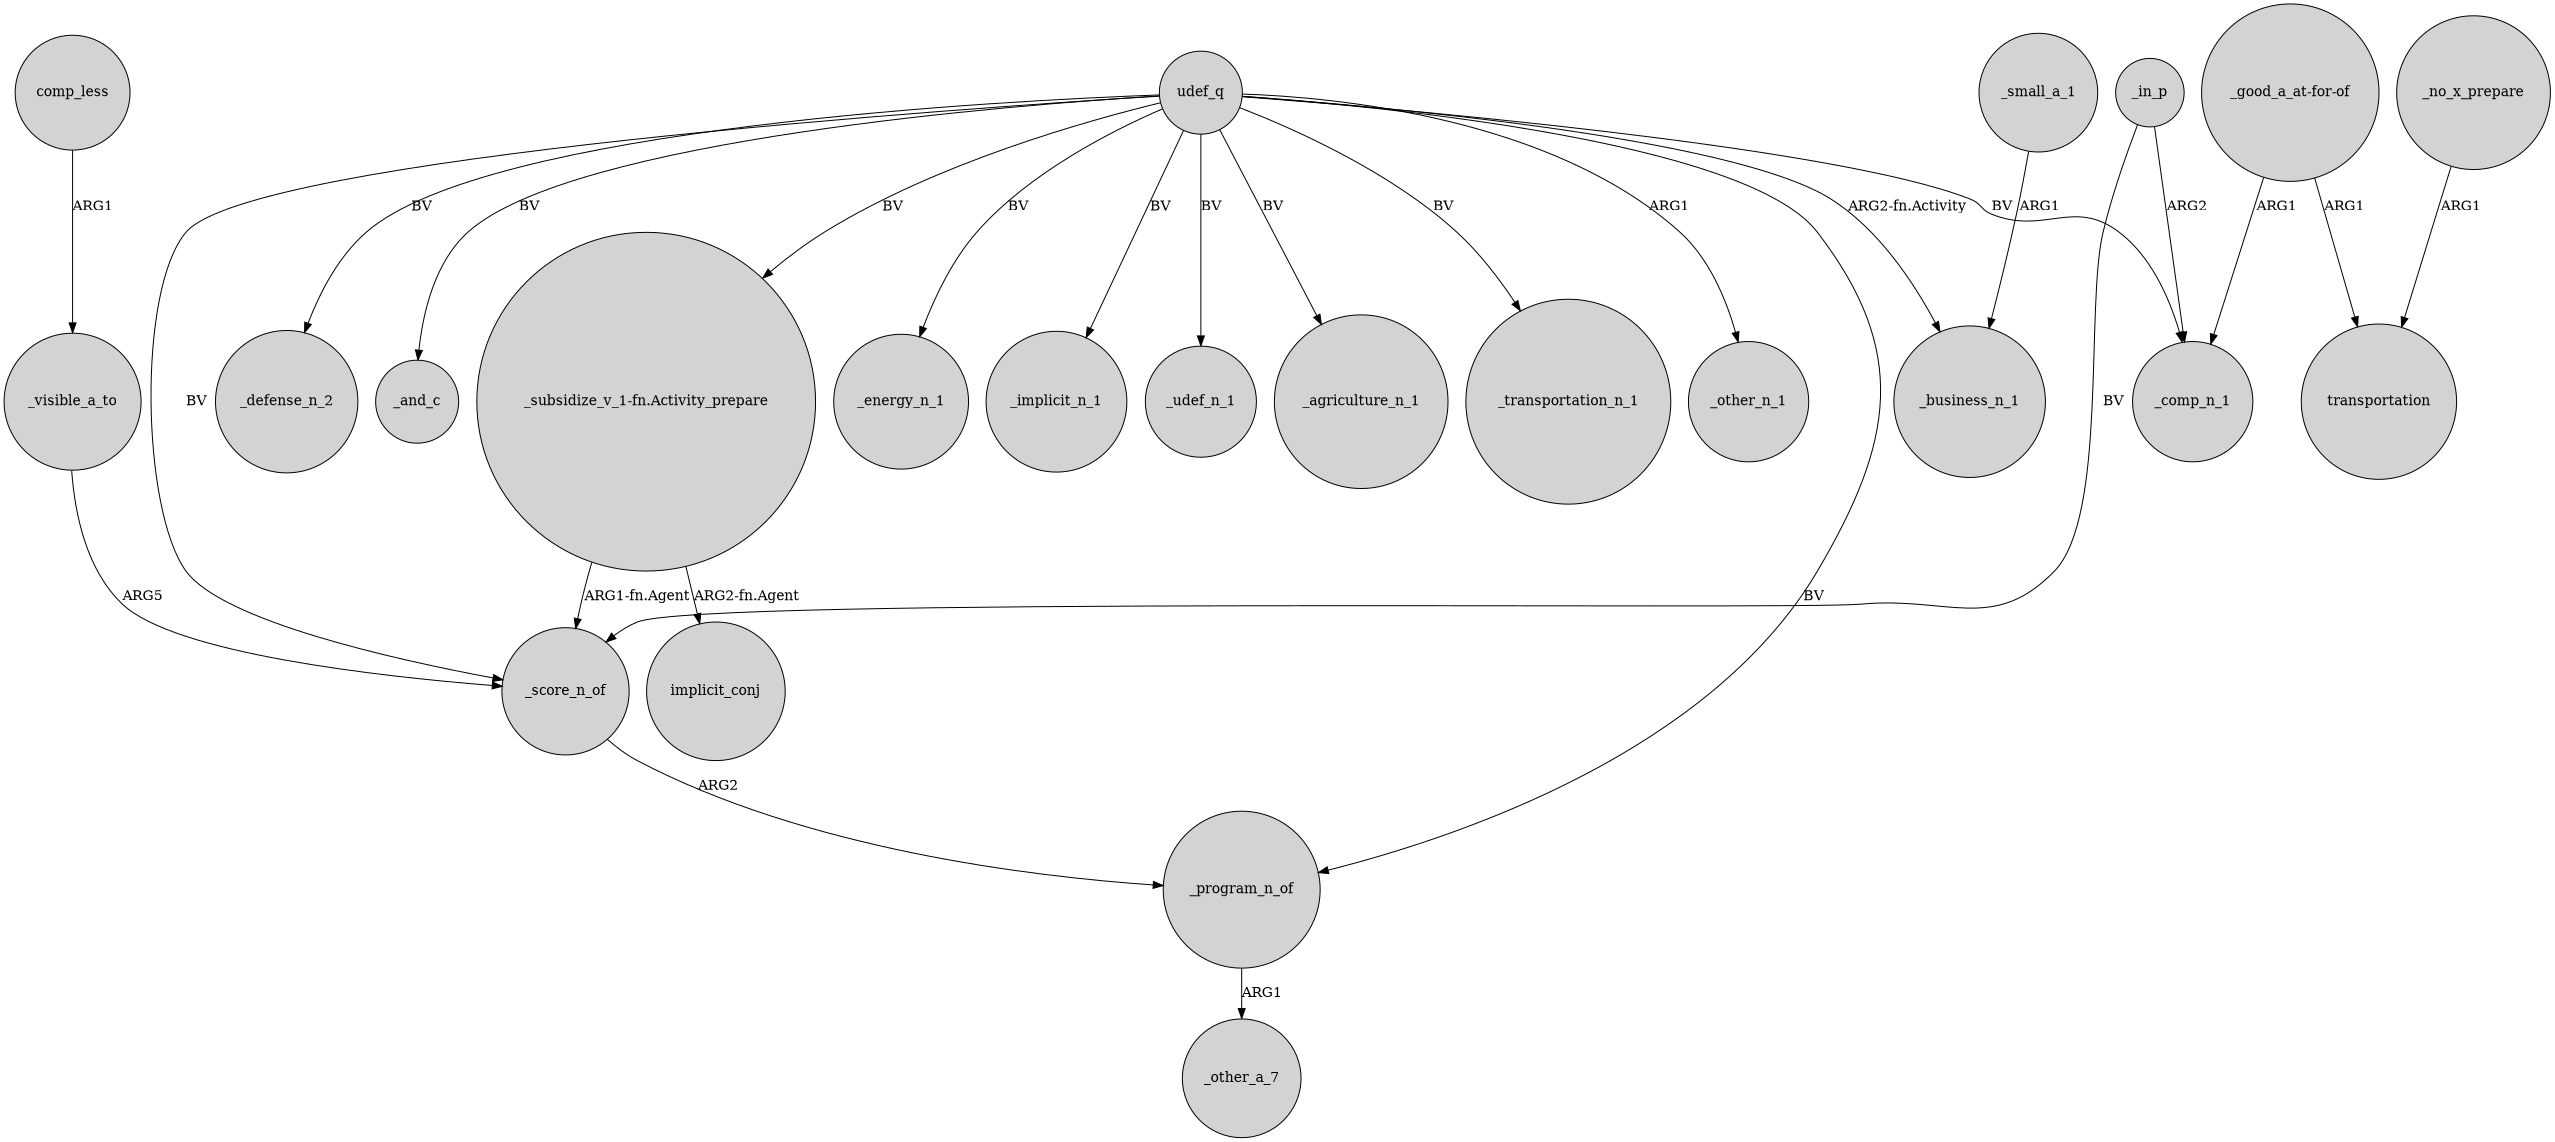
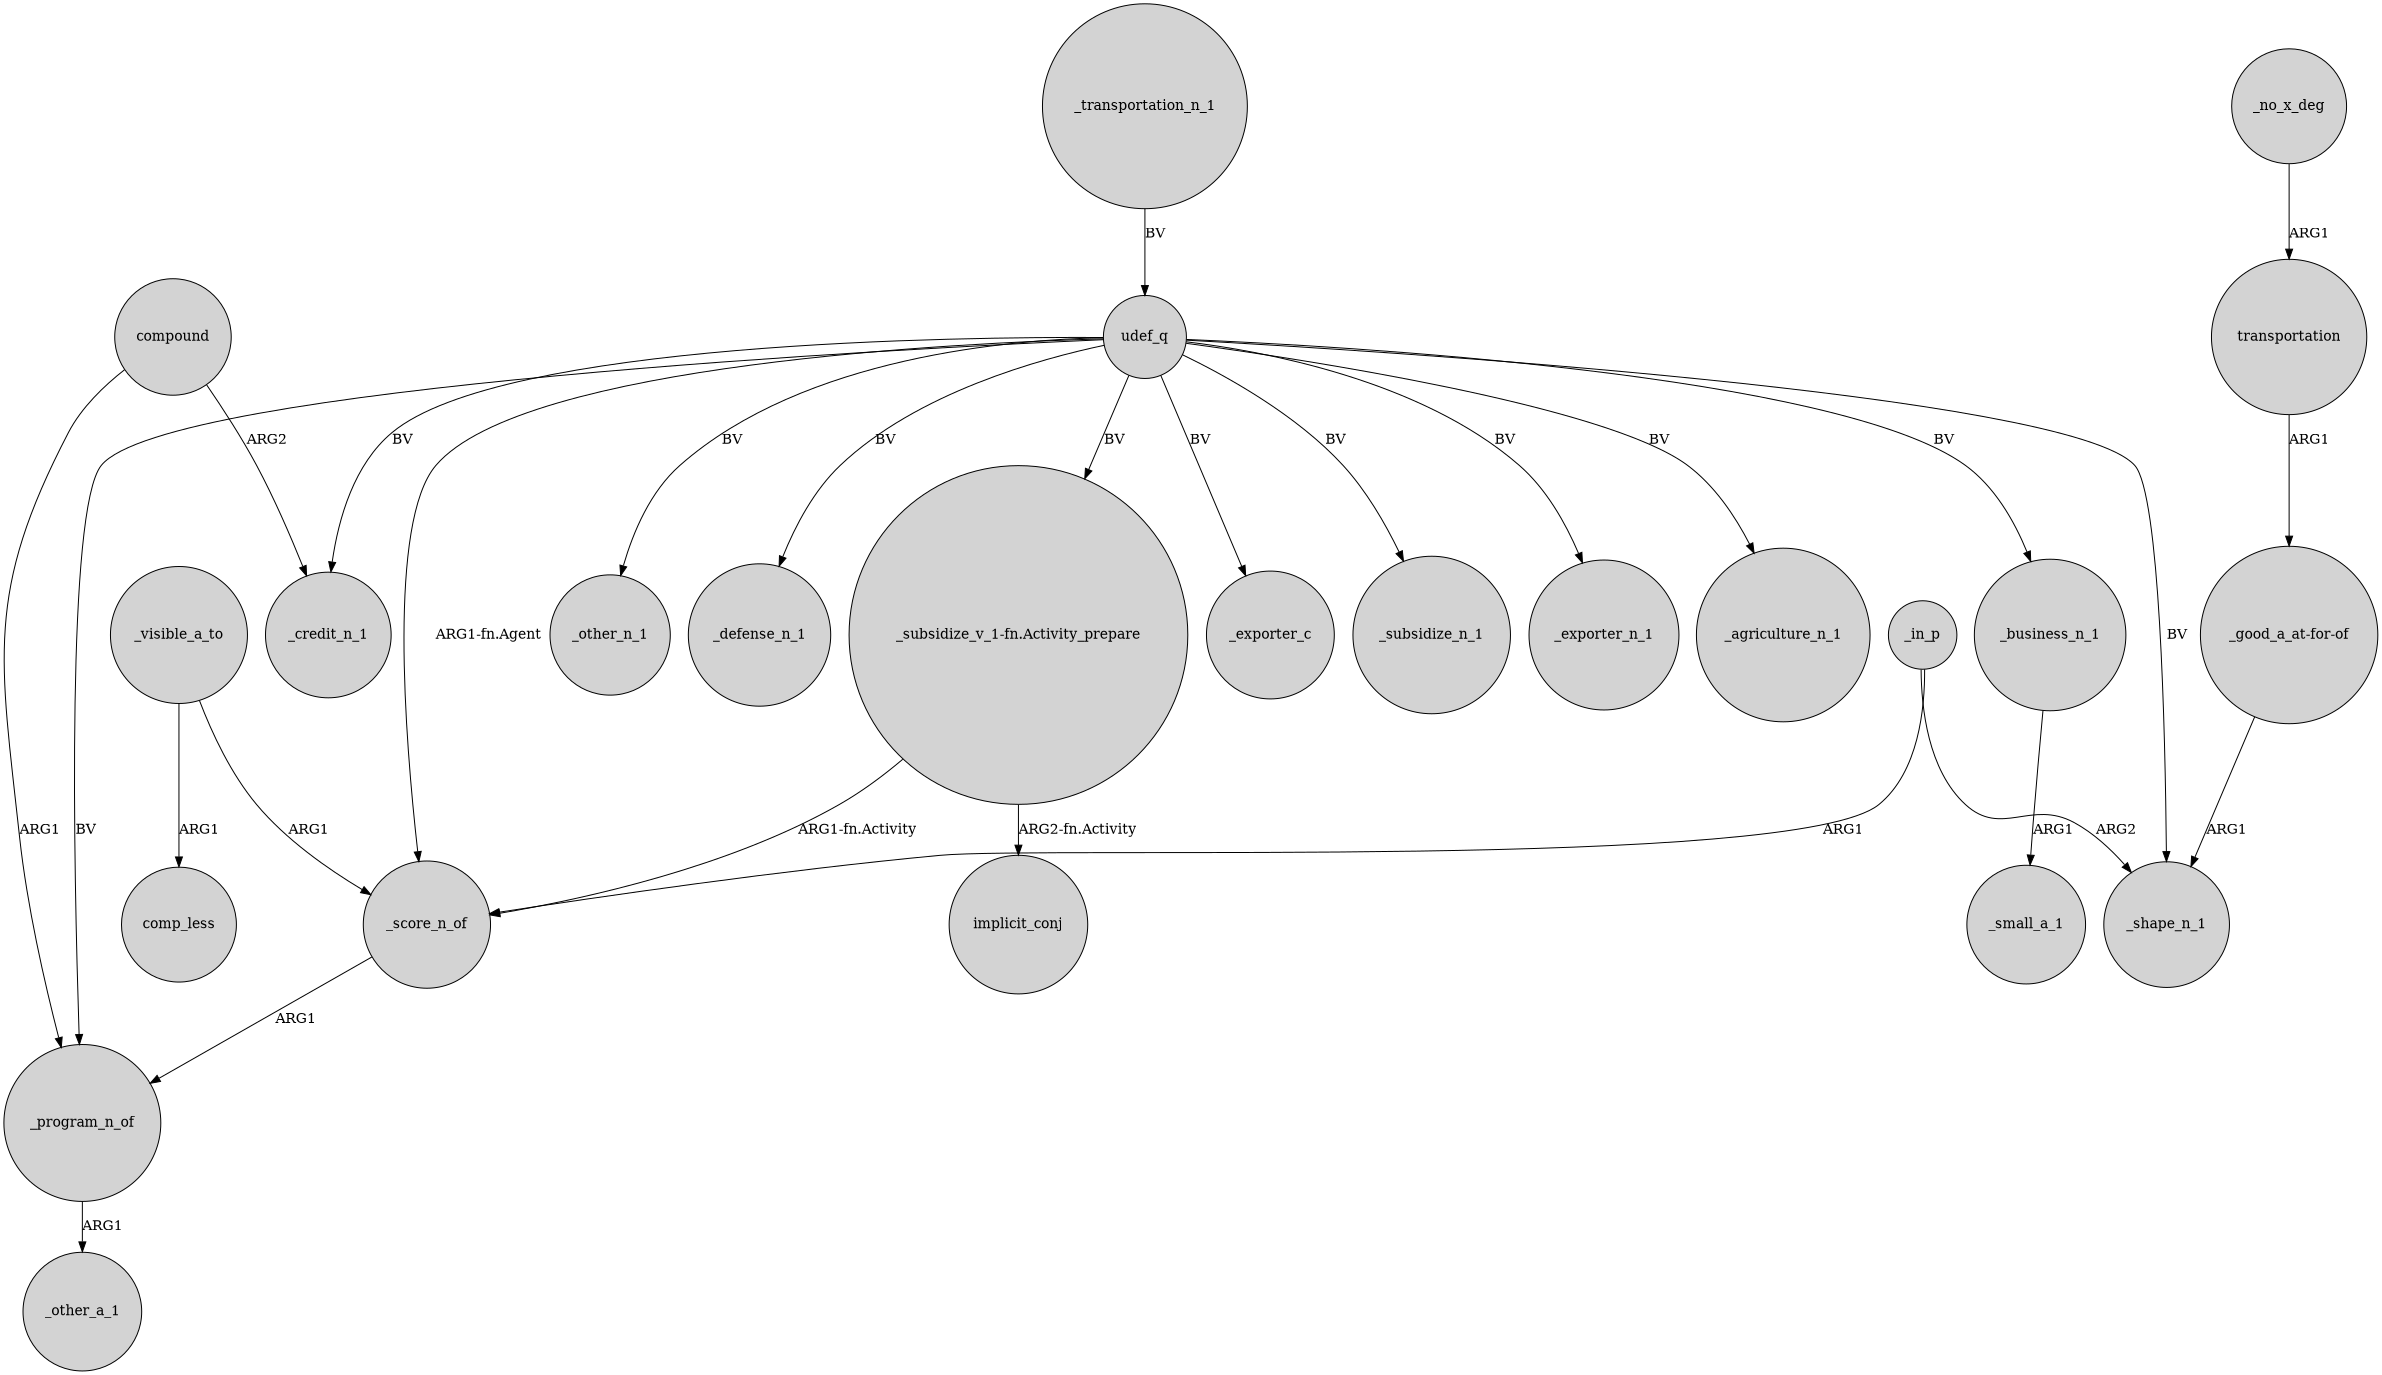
(2474, 93) -> (2289, 106)
(1393, 184) -> (1145, 247)
(1669, 207) -> (732, 440)
(1907, 207) -> (1944, 440)
(2012, 235) -> (2036, 783)
(73, 236) -> (179, 780)
(2335, 248) -> (2289, 475)
none -> (173, 337)
(197, 402) -> (489, 635)
(287, 402) -> (760, 635)
(417, 402) -> (1270, 635)
(901, 402) -> (1432, 635)
(1056, 402) -> (1604, 635)
(1201, 402) -> (328, 635)
(2114, 402) -> (1843, 830)
(2193, 402) -> (2167, 925)
(143, 597) -> (309, 830)
(637, 597) -> (858, 830)
(747, 597) -> (1078, 830)
(718, 786) -> (296, 1019)
(1242, 1078) -> (82, 1312)
